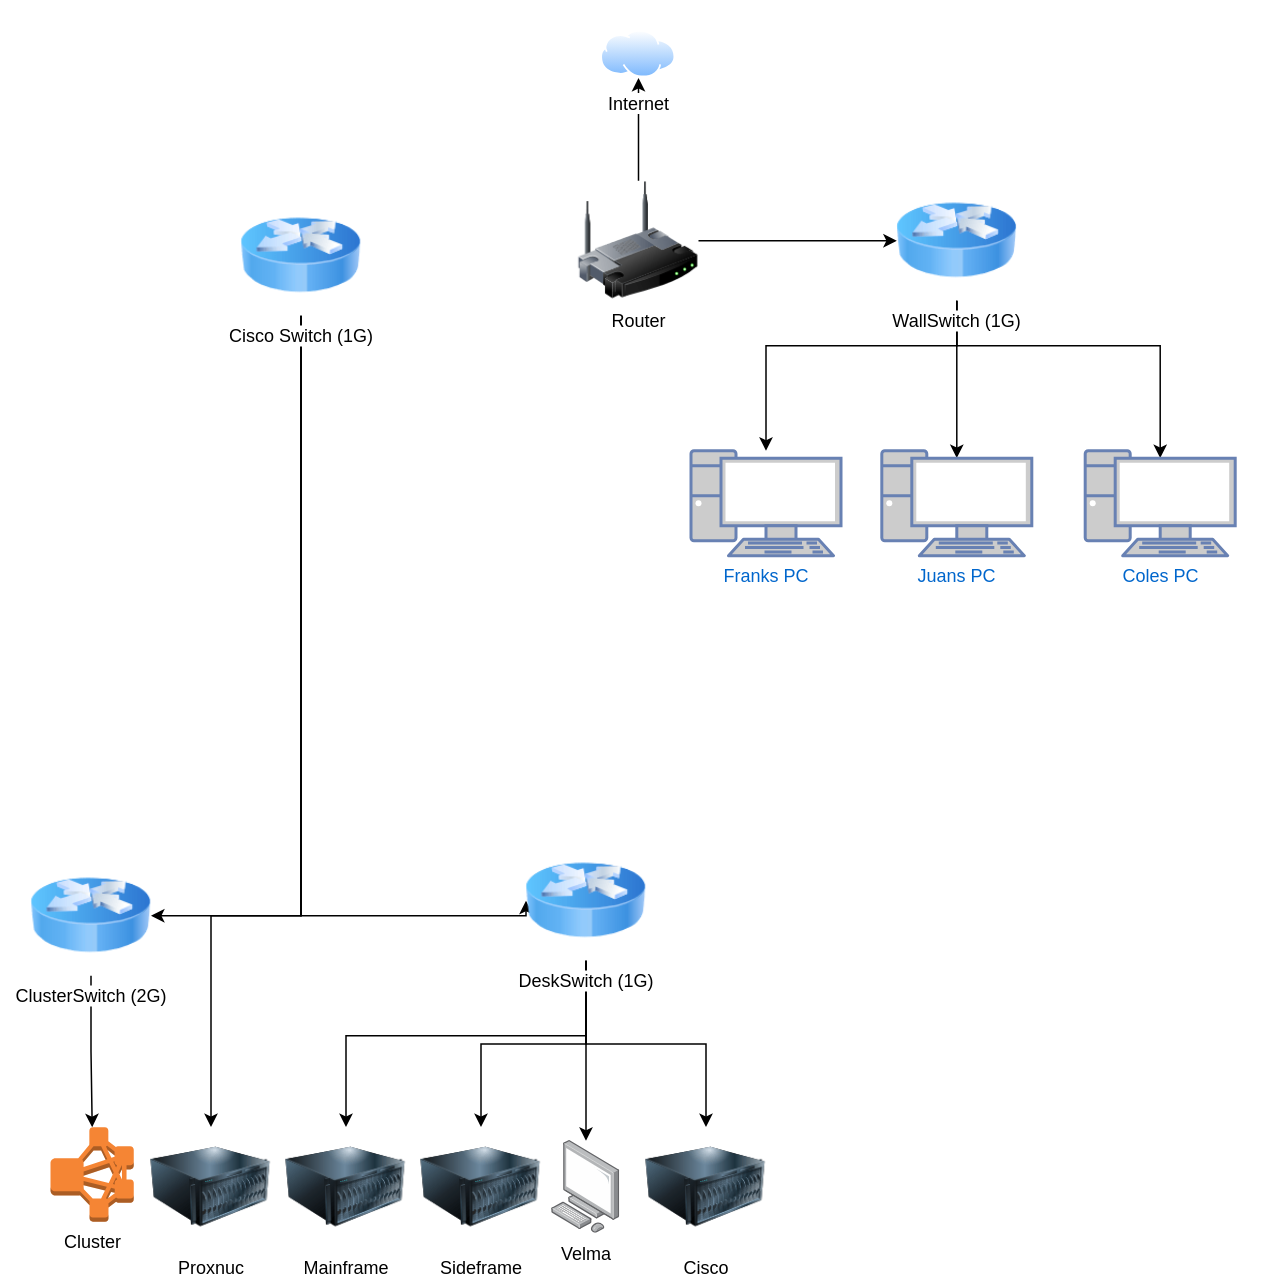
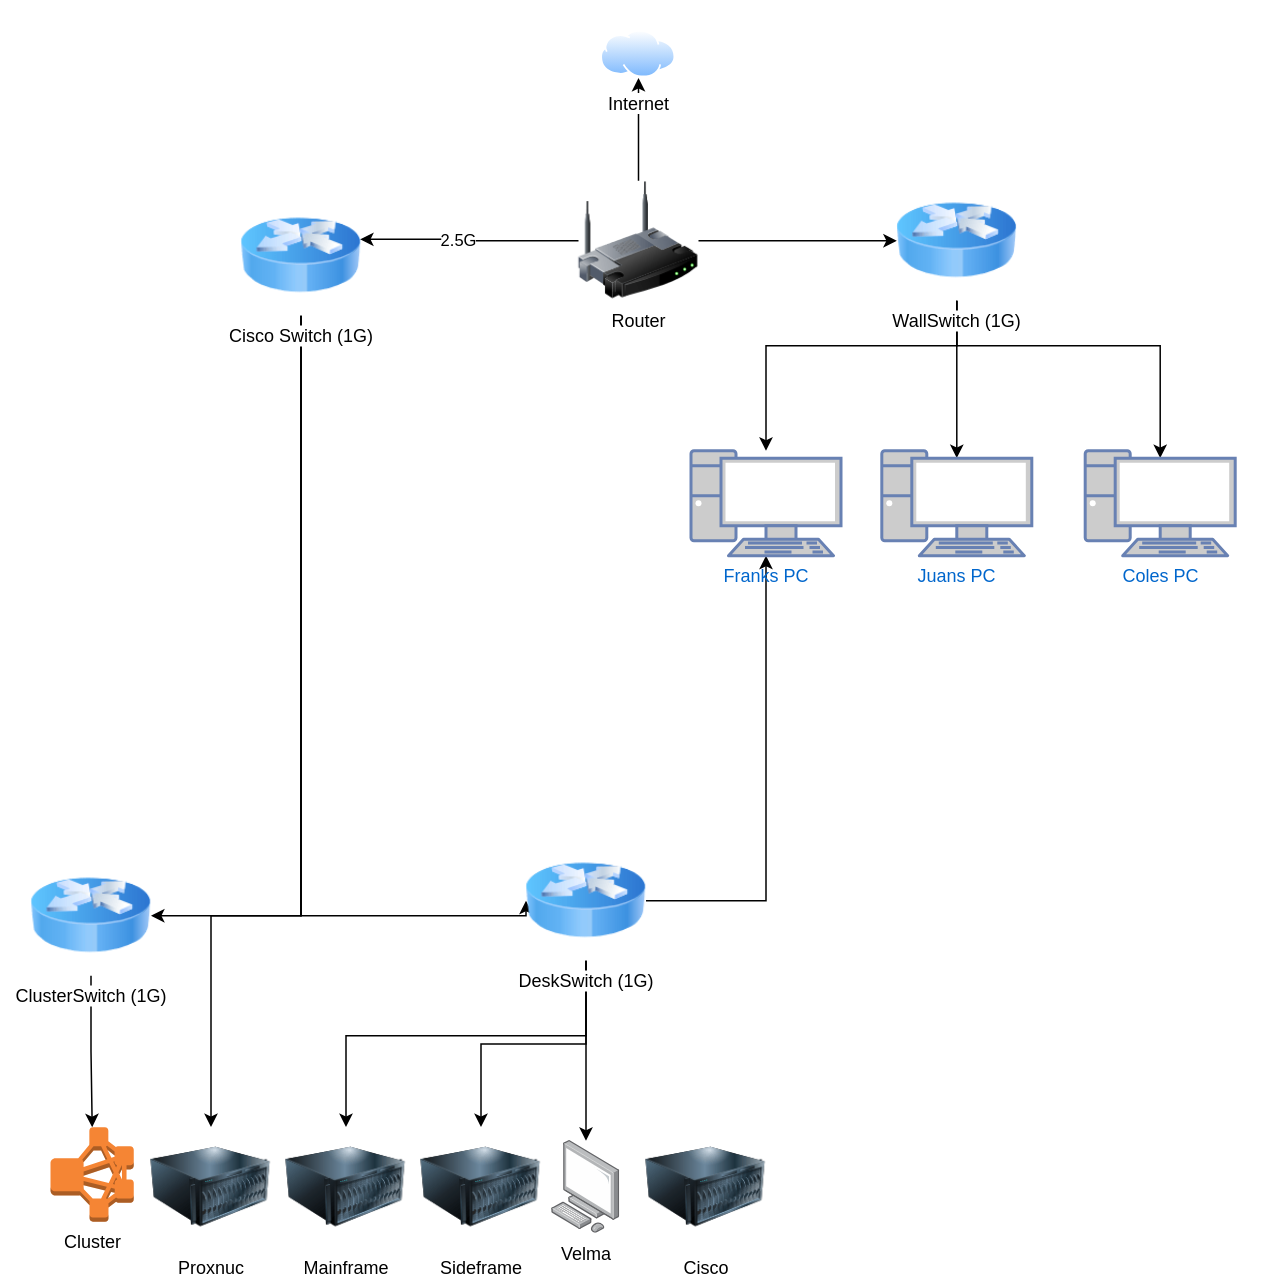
none -> (474, 241)
(92, 997) -> (92, 997)
(683, 1044) -> (766, 794)
